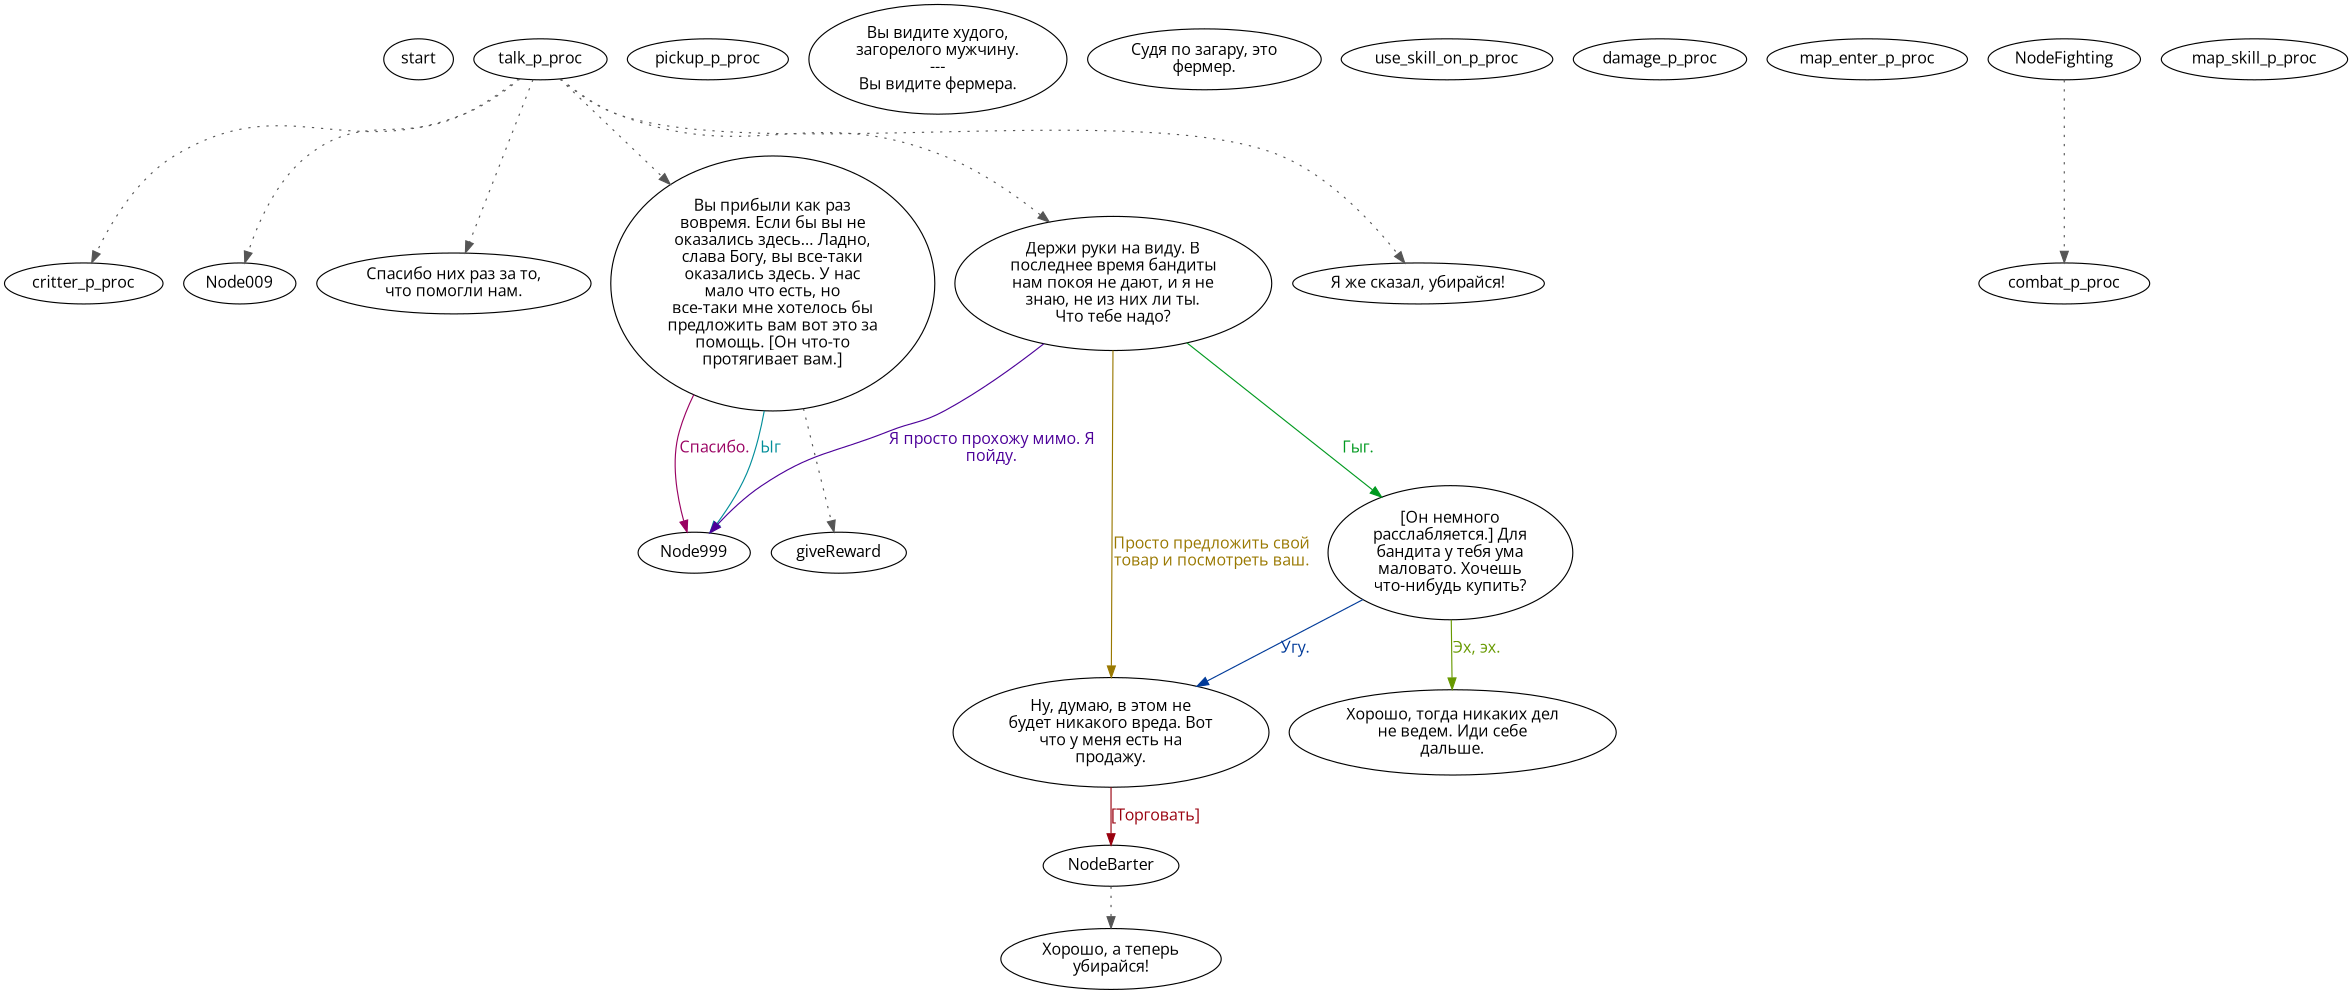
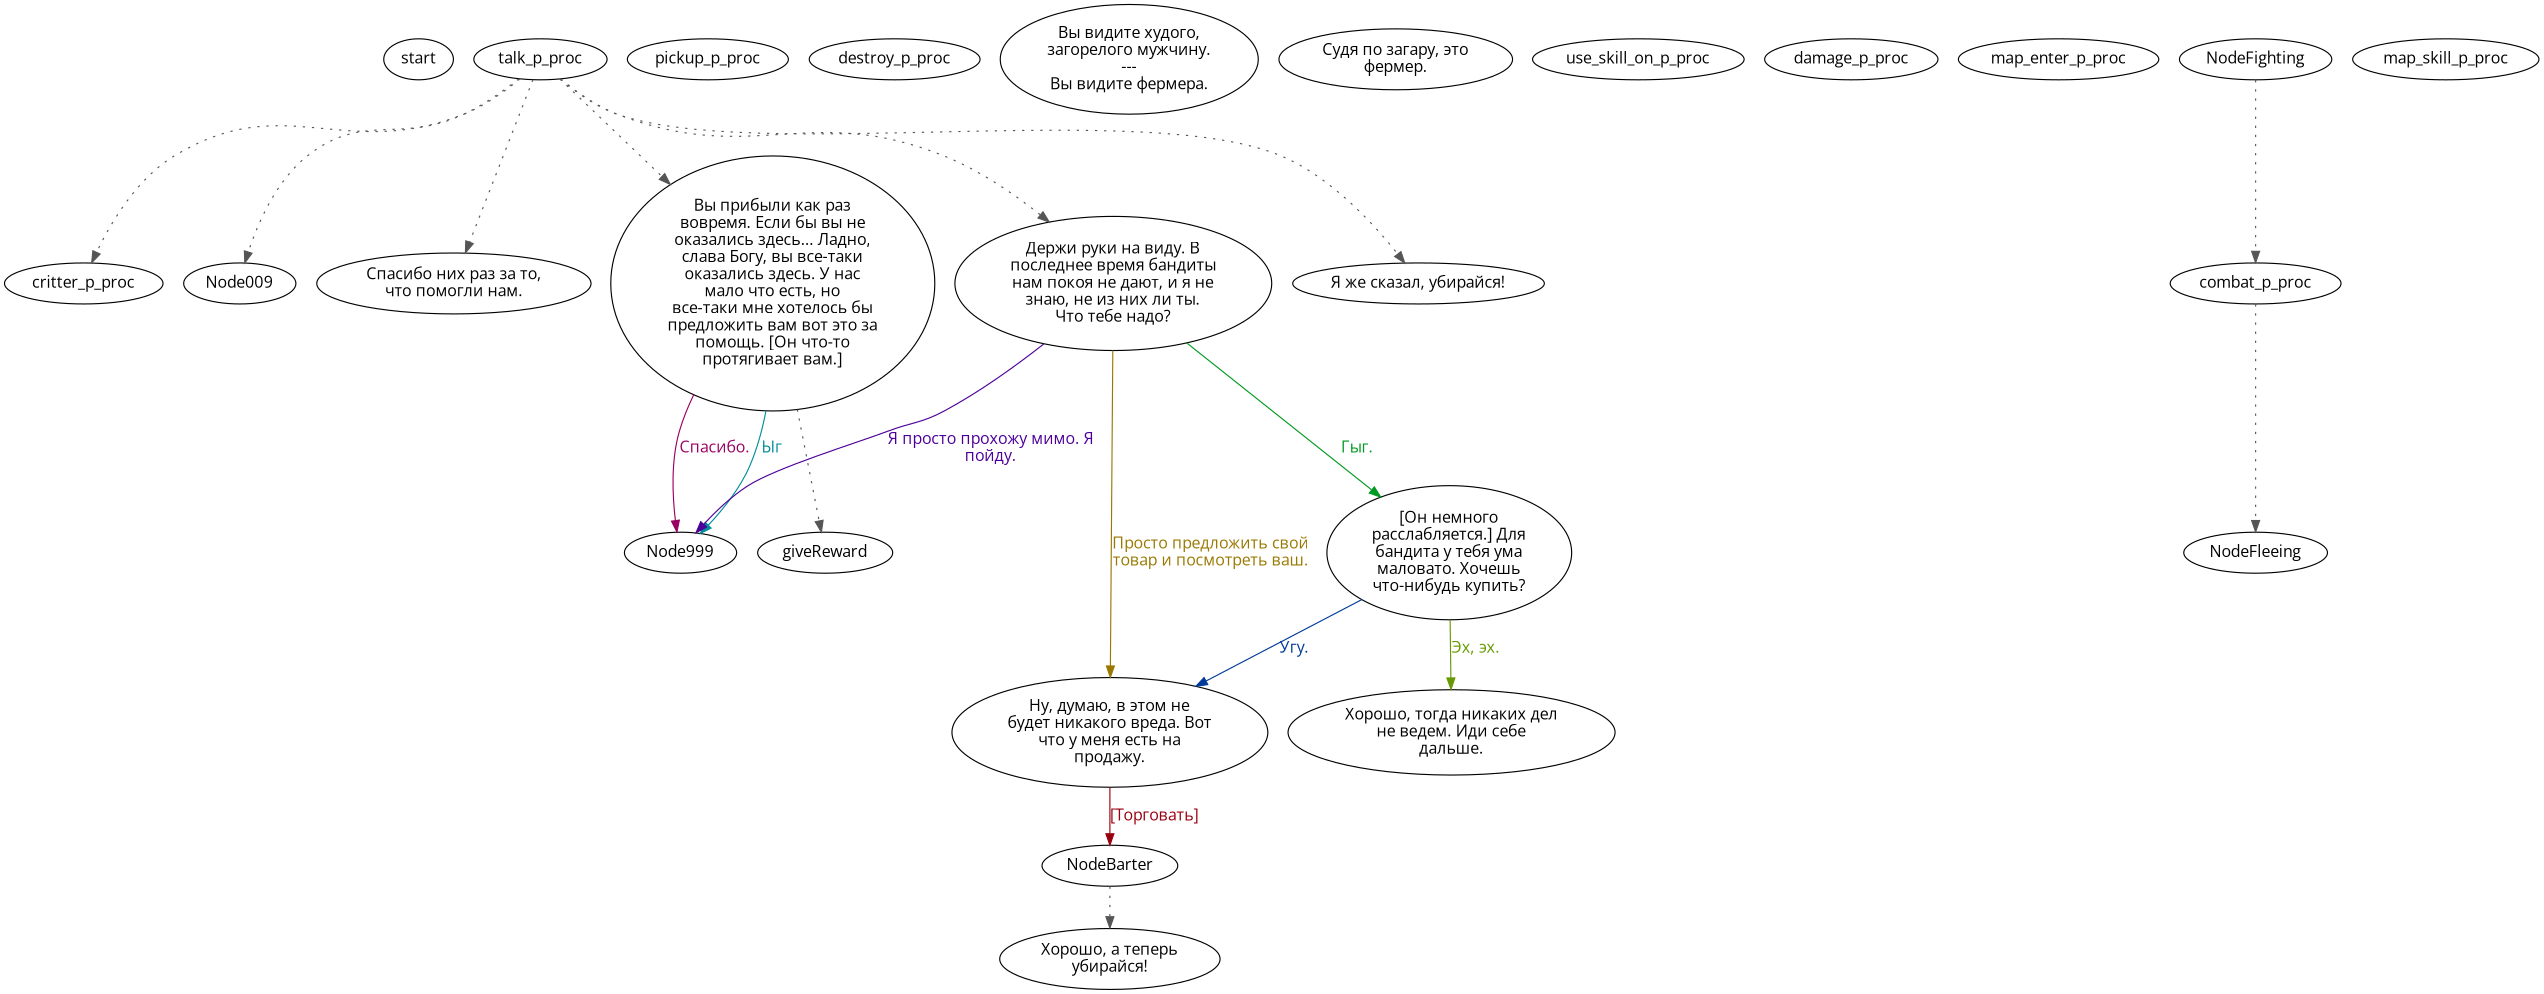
none -> (895, 59)
none -> (2256, 553)
